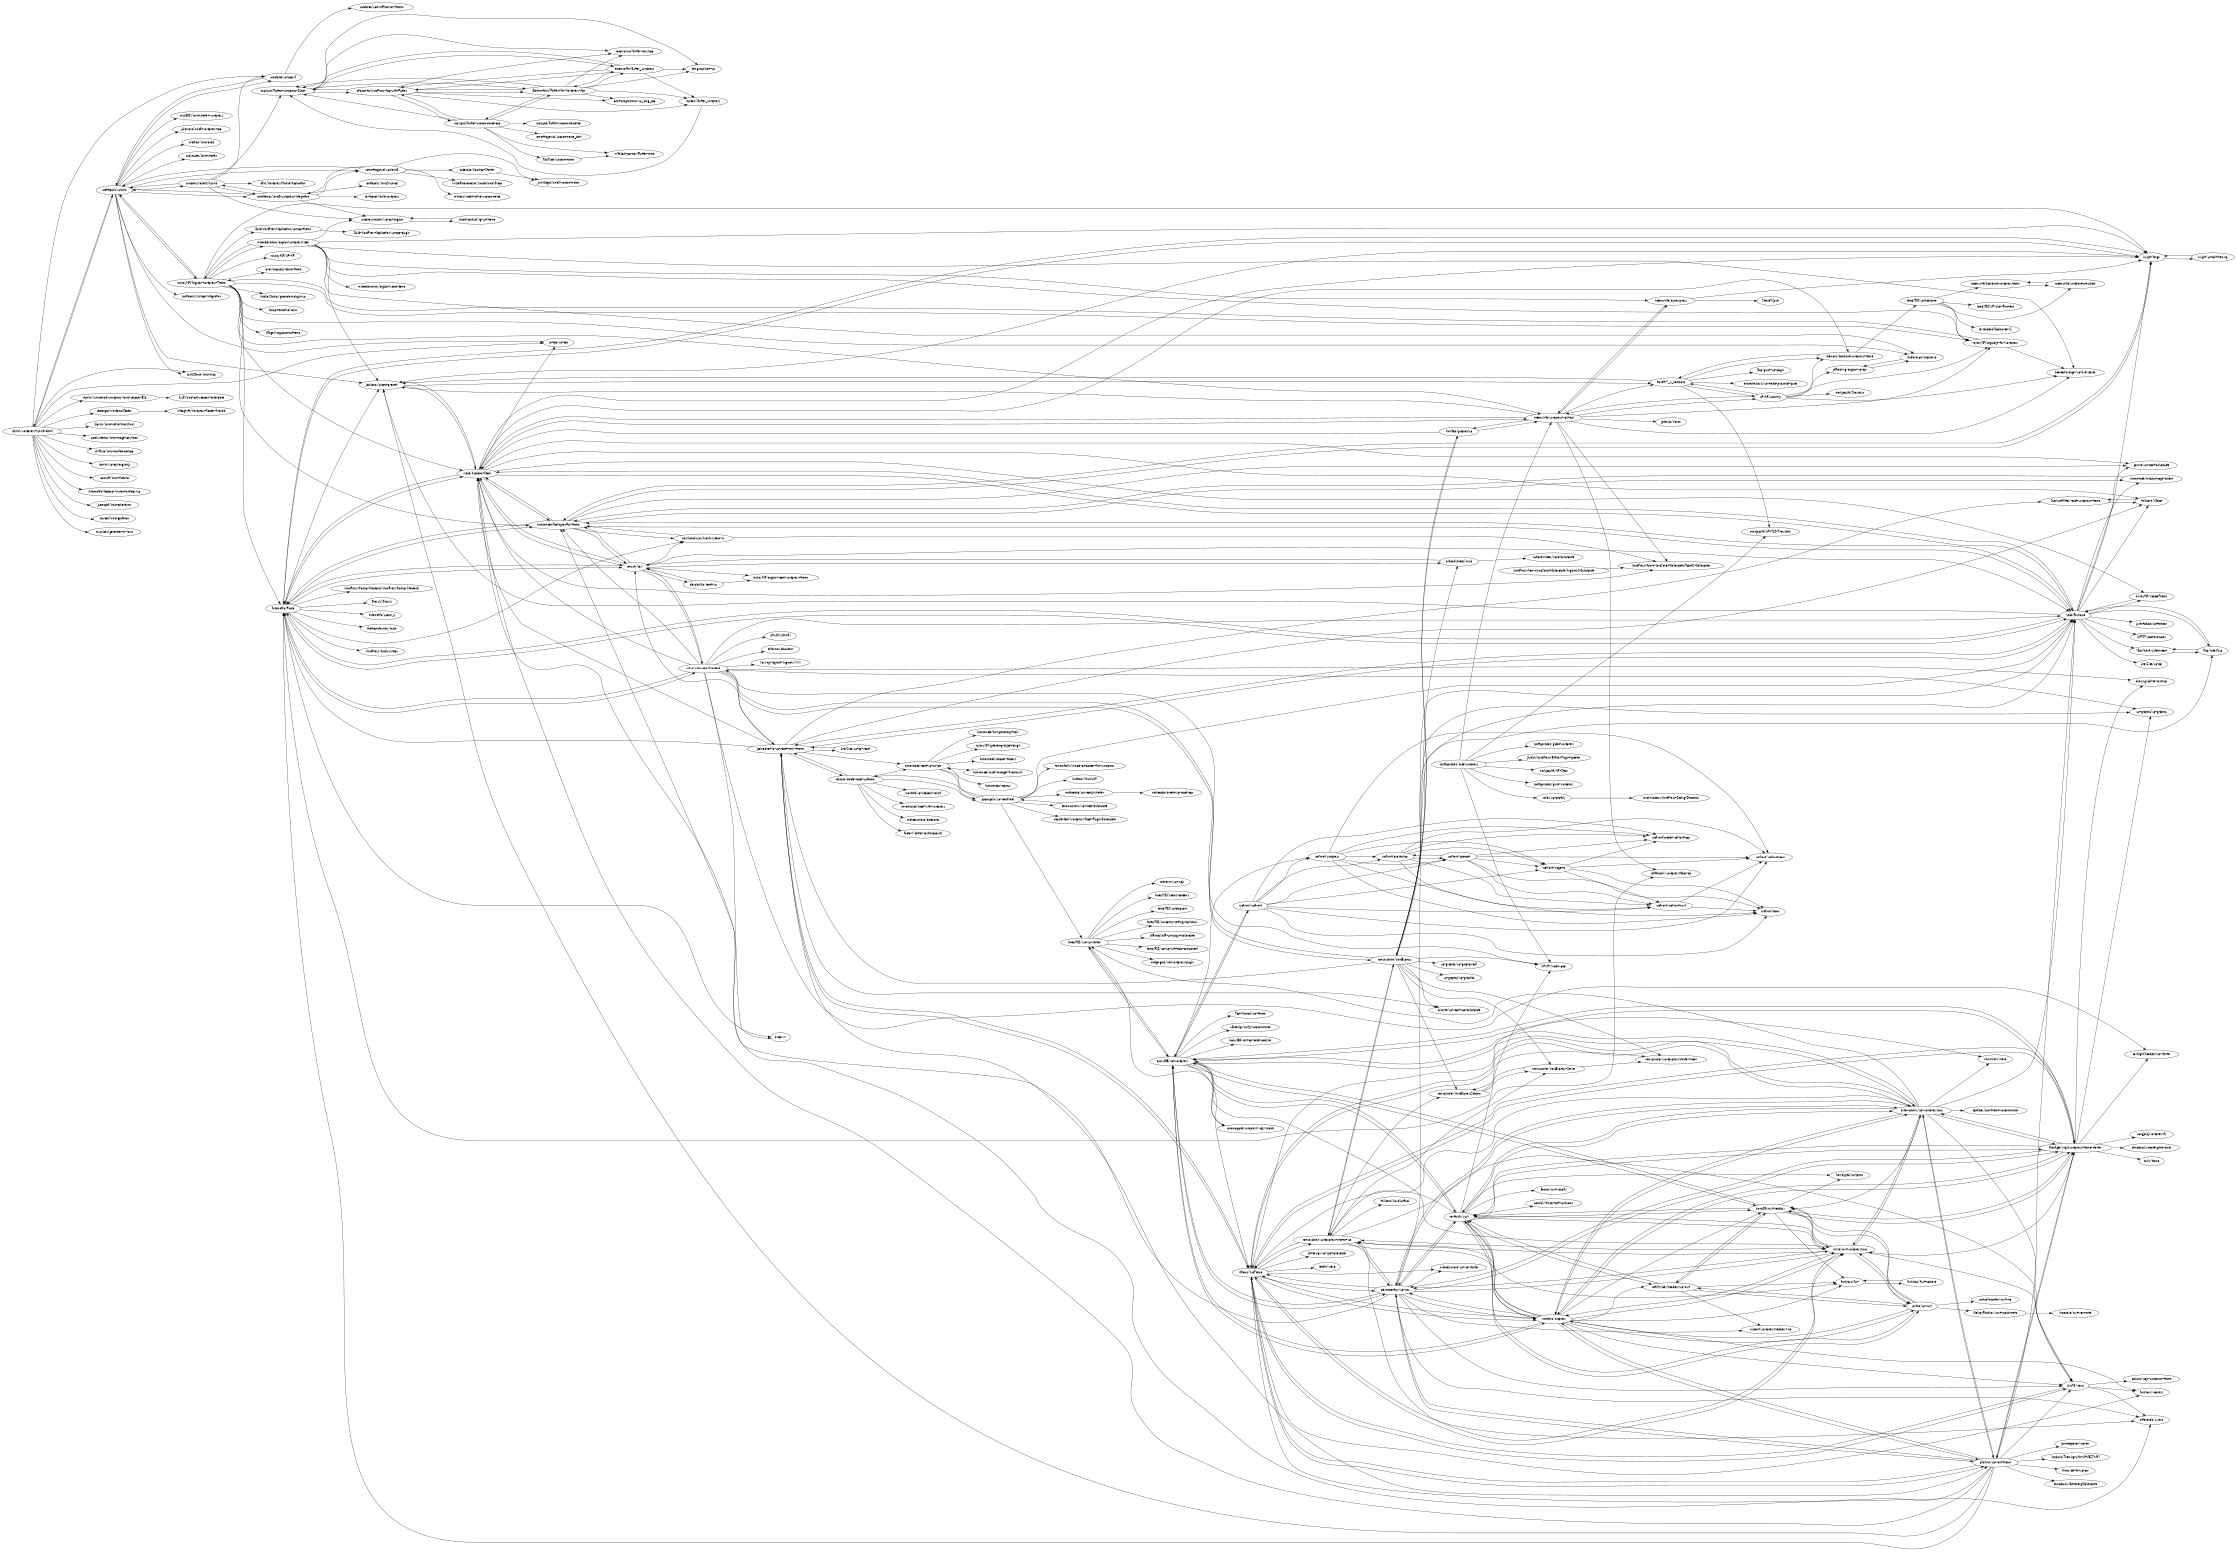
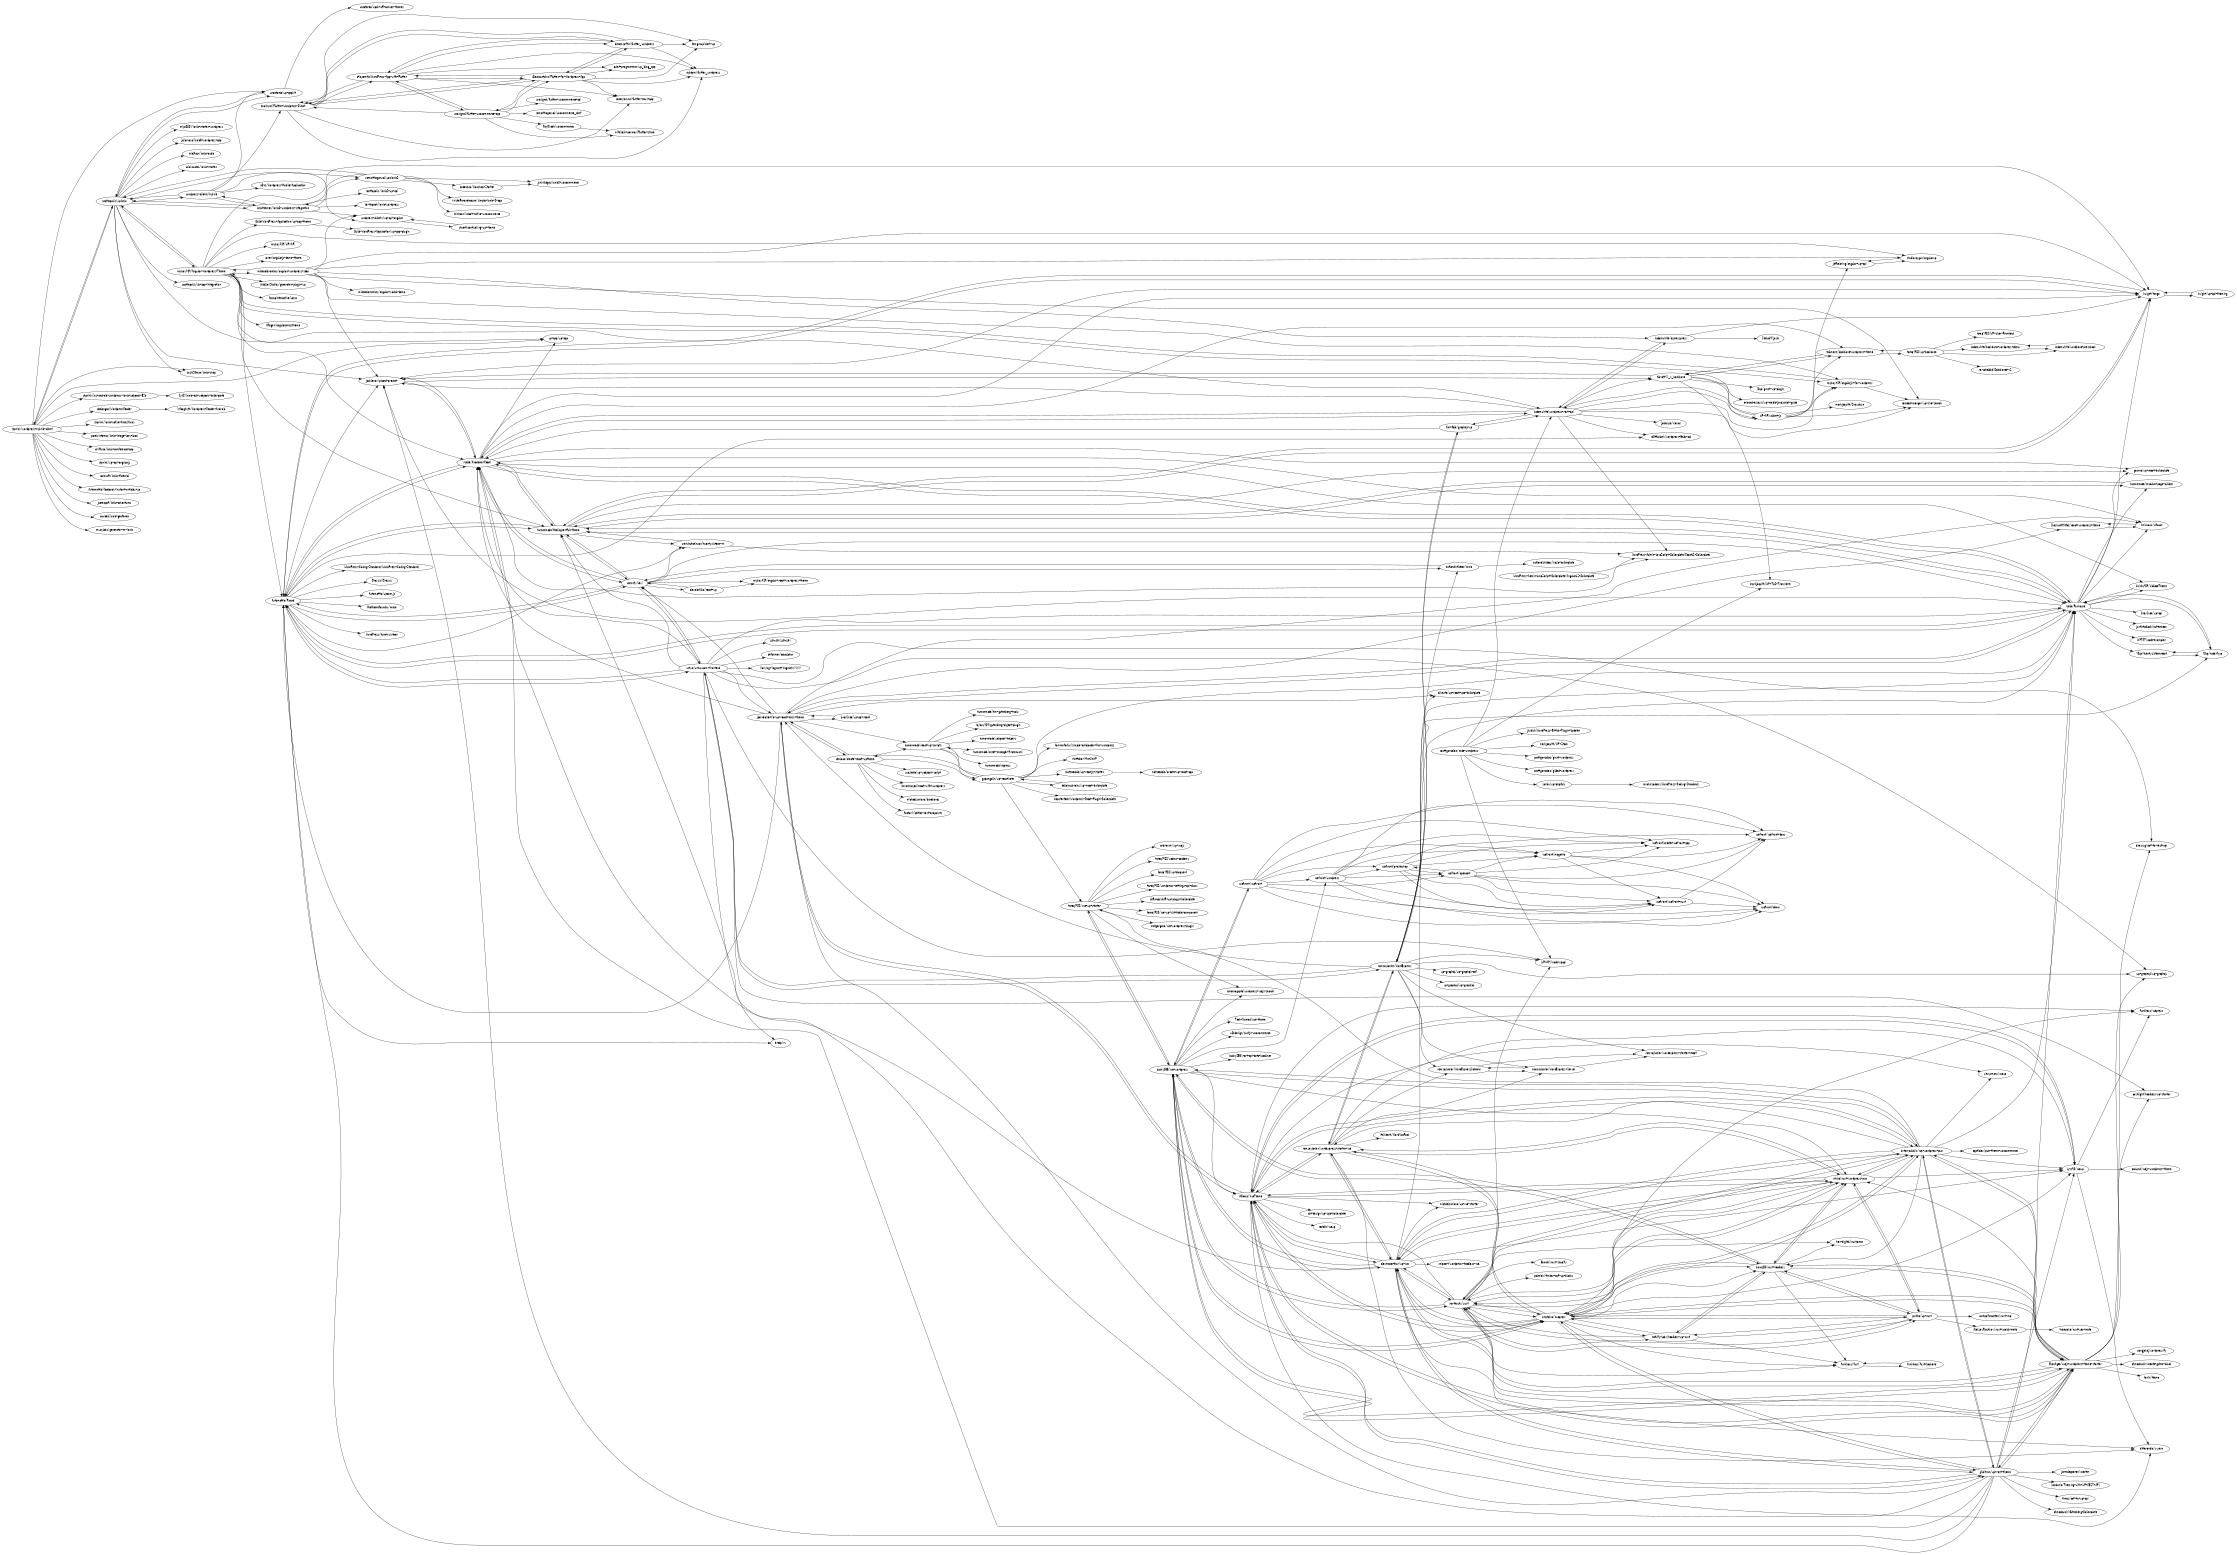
(511, 155) -> (506, 157)
(1956, 320) -> (1892, 351)
(1720, 1308) -> (1615, 1327)
